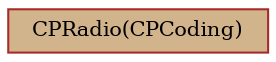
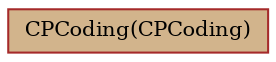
(138, 31) -> (138, 31)
